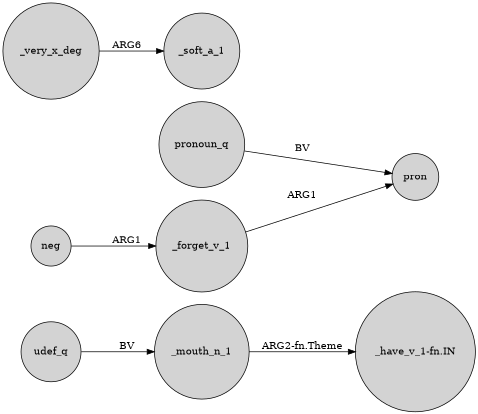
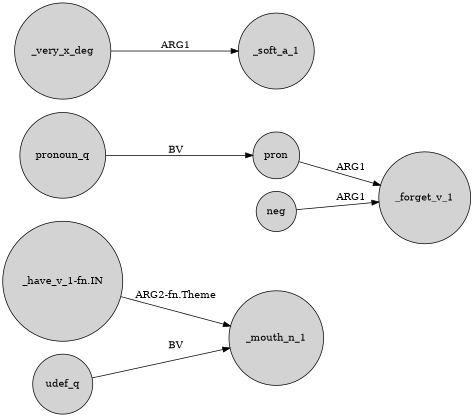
(127, 46) -> (176, 46)
(316, 209) -> (336, 172)
(299, 352) -> (172, 310)
